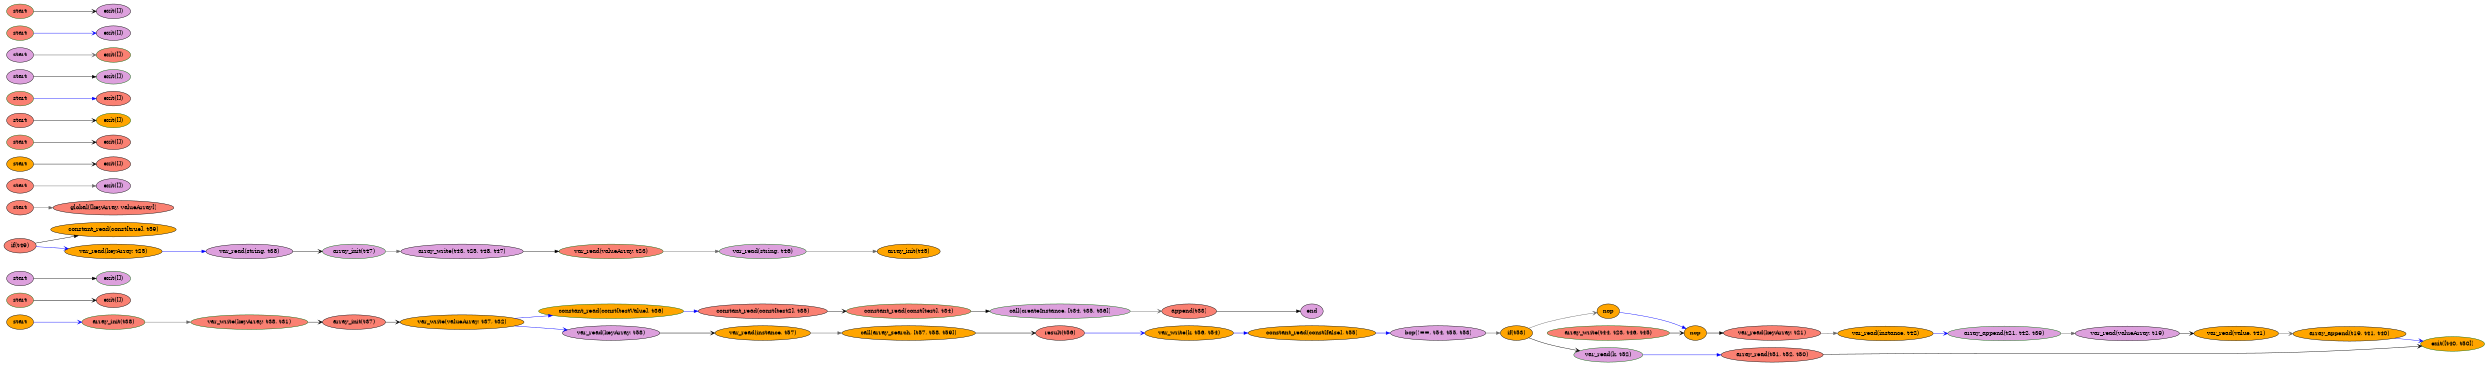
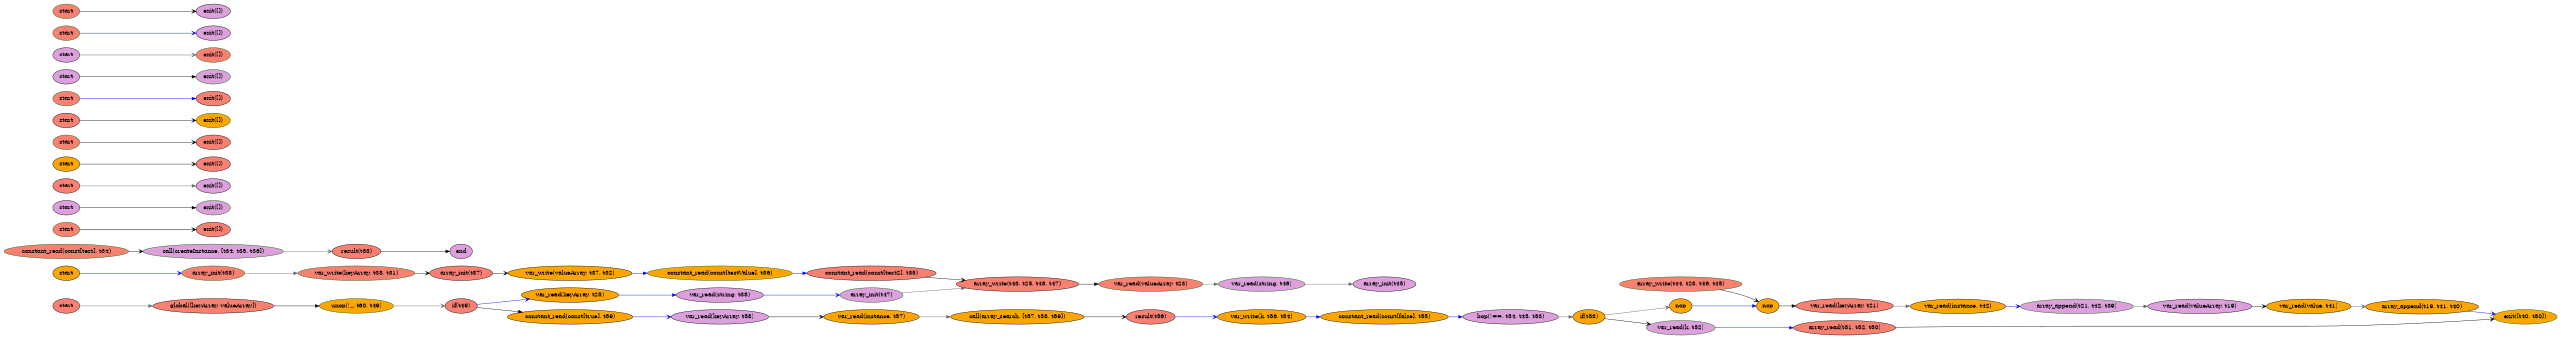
(305, 251) -> (800, 295)
(462, 251) -> (1017, 284)
(909, 251) -> (1384, 284)
none -> (357, 306)
(835, 311) -> (943, 279)
(978, 311) -> (134, 251)
(1189, 311) -> (357, 251)
(539, 328) -> (650, 317)
(1438, 333) -> (1511, 317)
